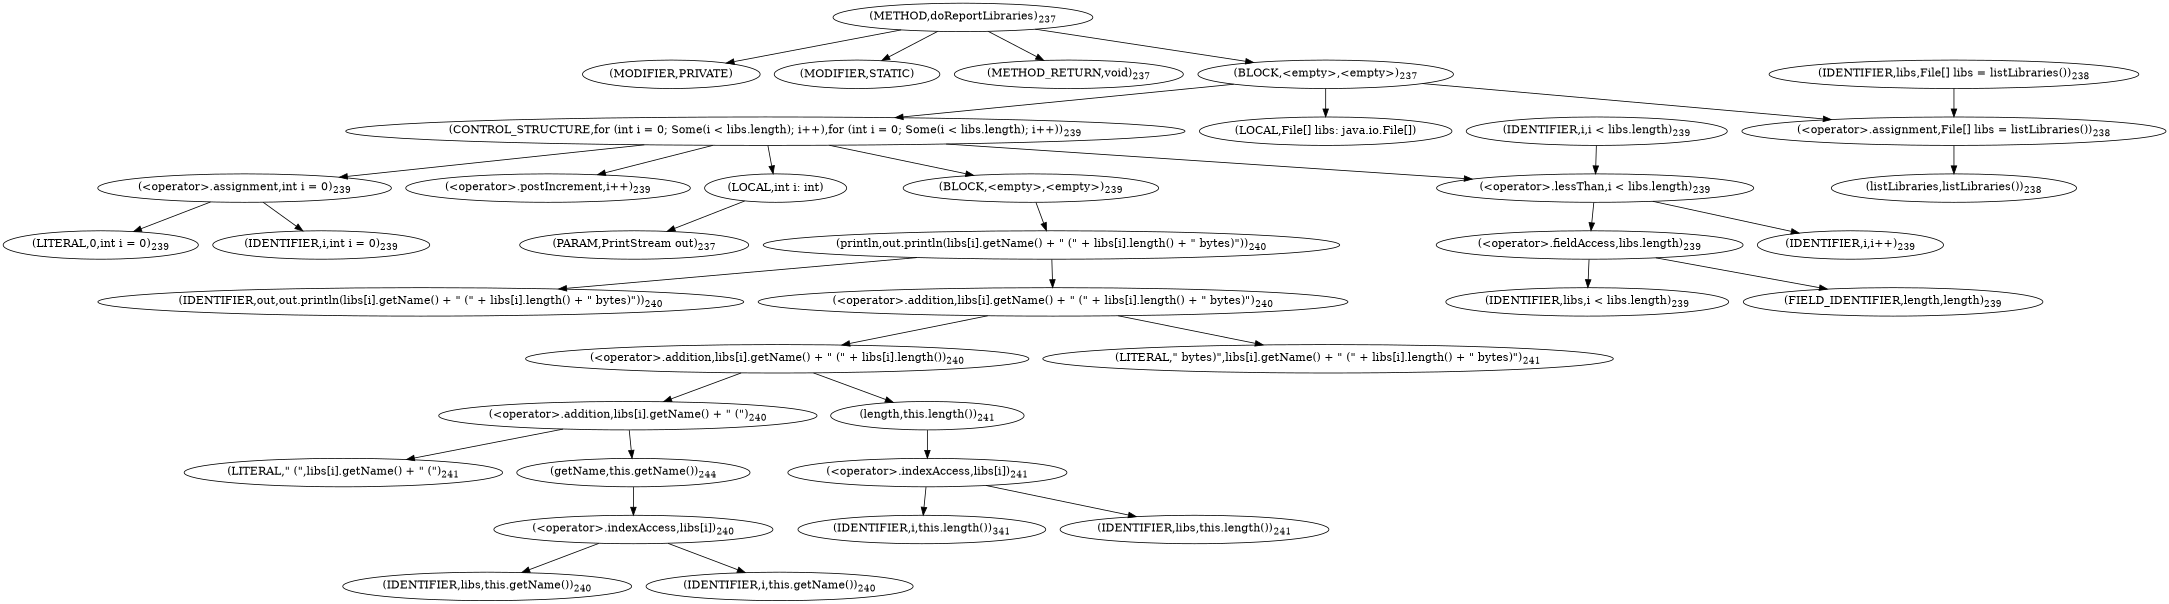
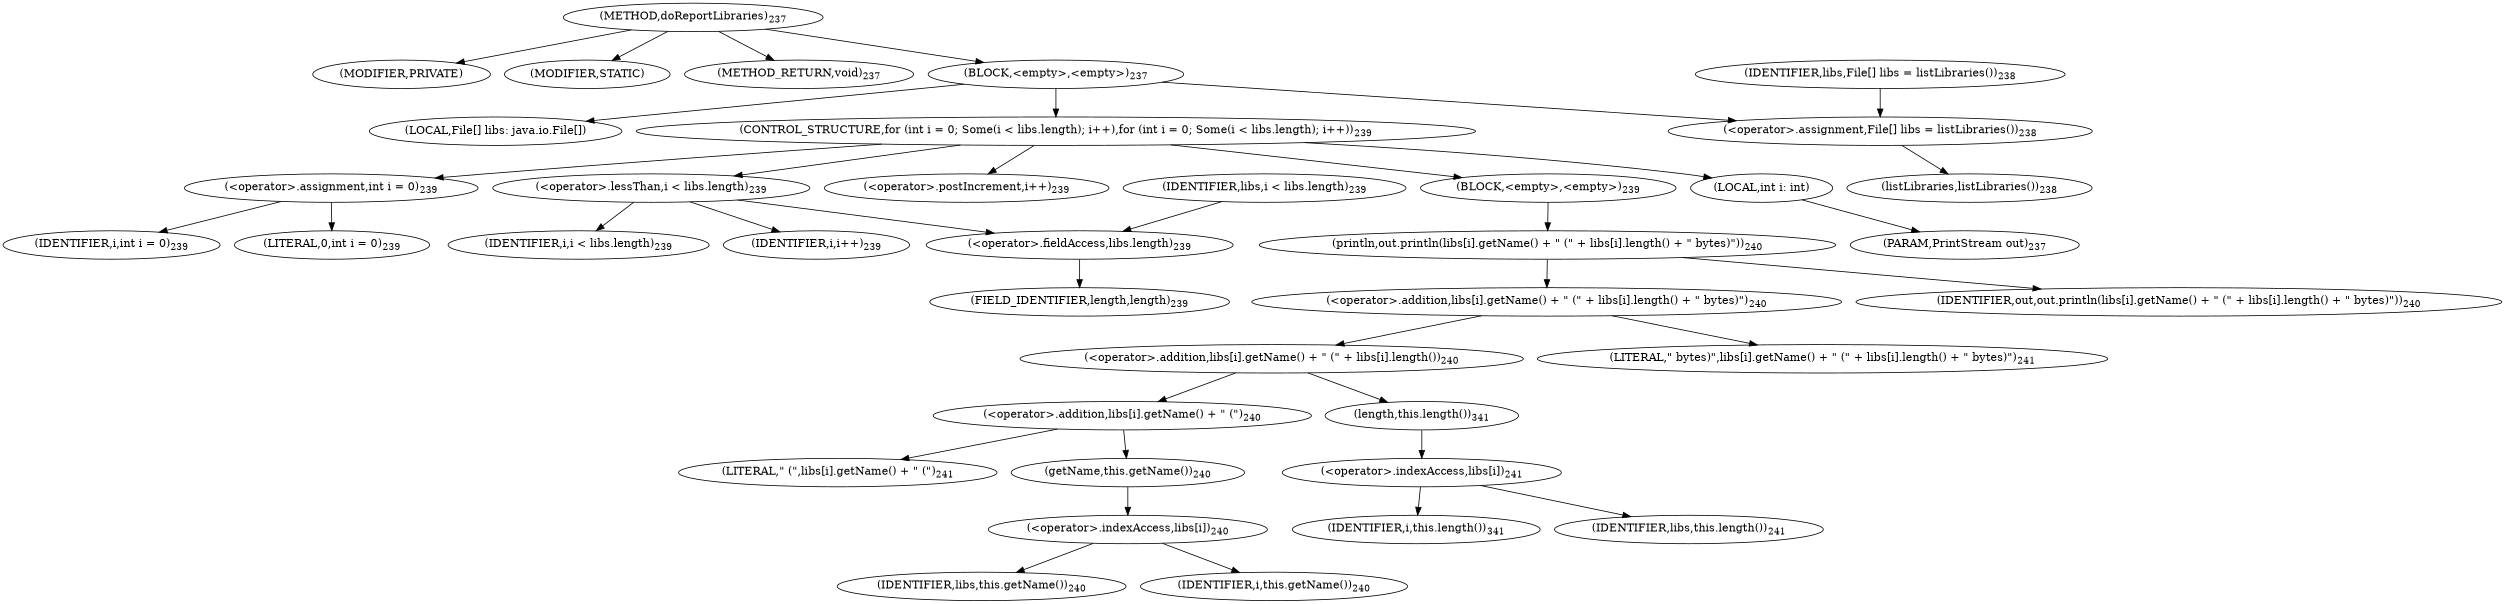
(1596, 156) -> (618, 214)
(1589, 270) -> (1176, 215)
(986, 415) -> (1481, 415)
(708, 471) -> (1202, 471)
